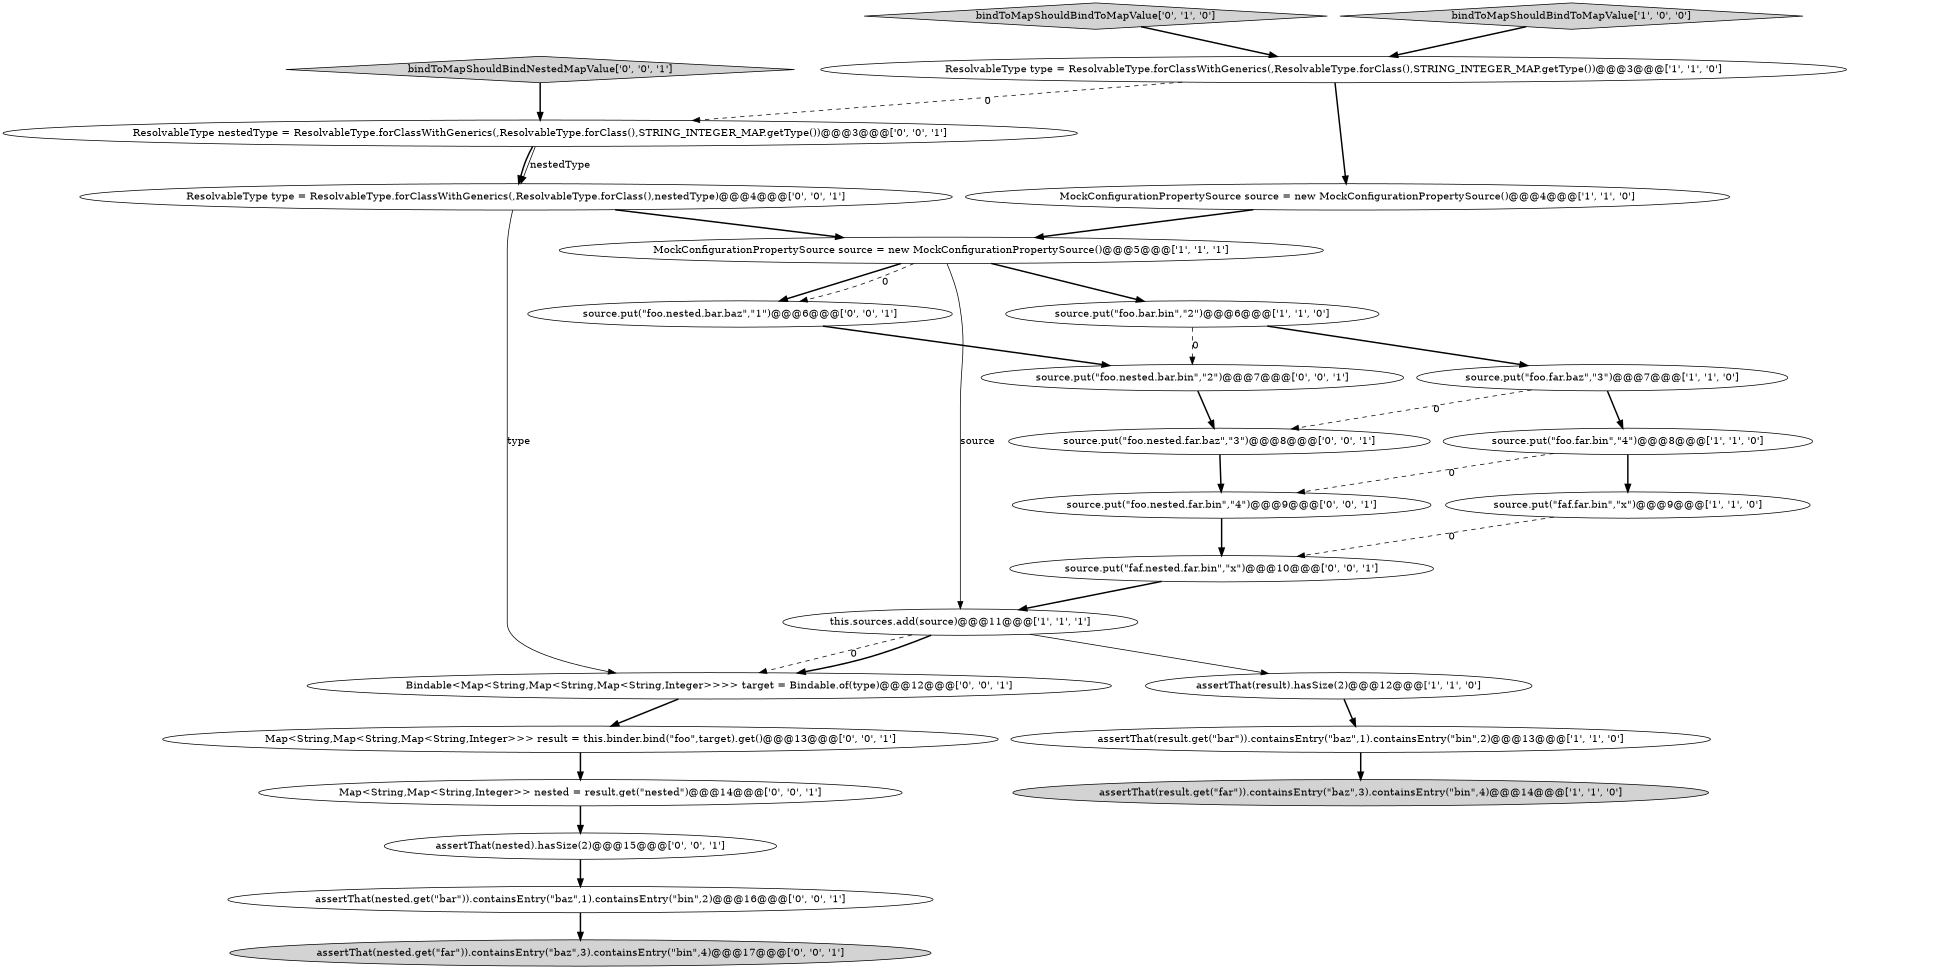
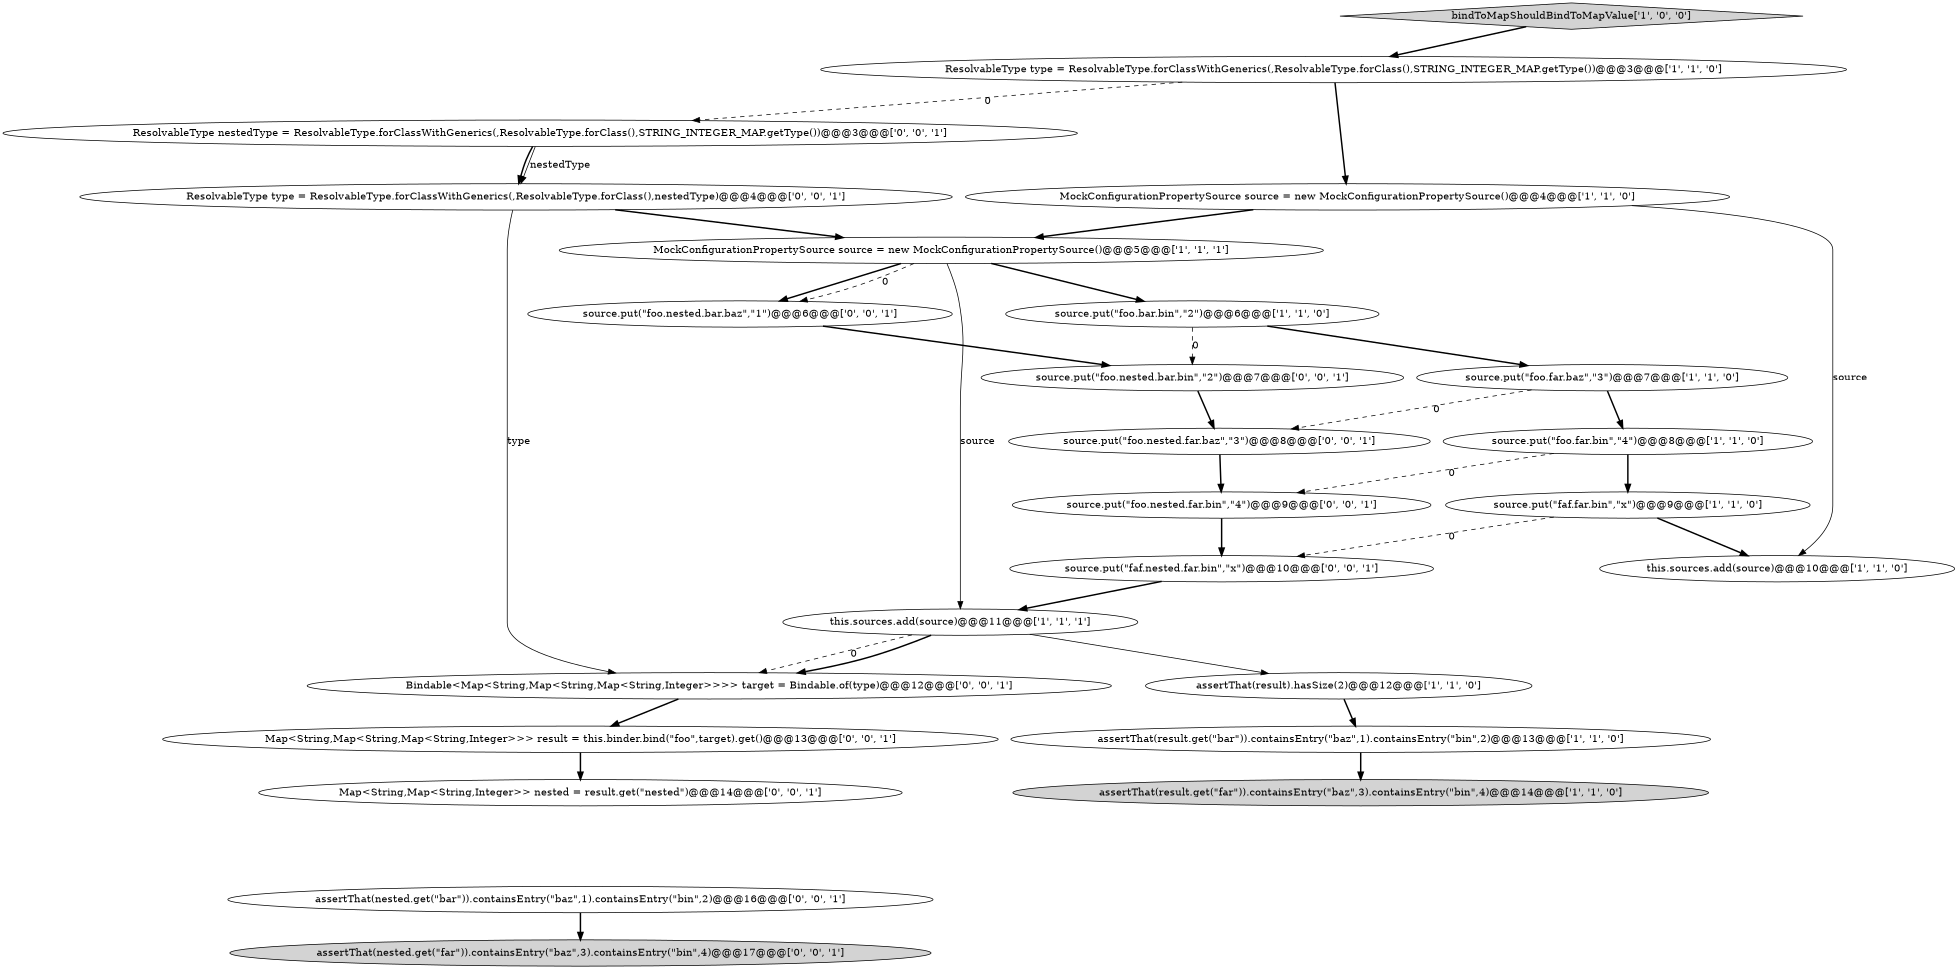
(1096, 16) -> none
(540, 70) -> none
none -> (1777, 569)
(580, 846) -> none
